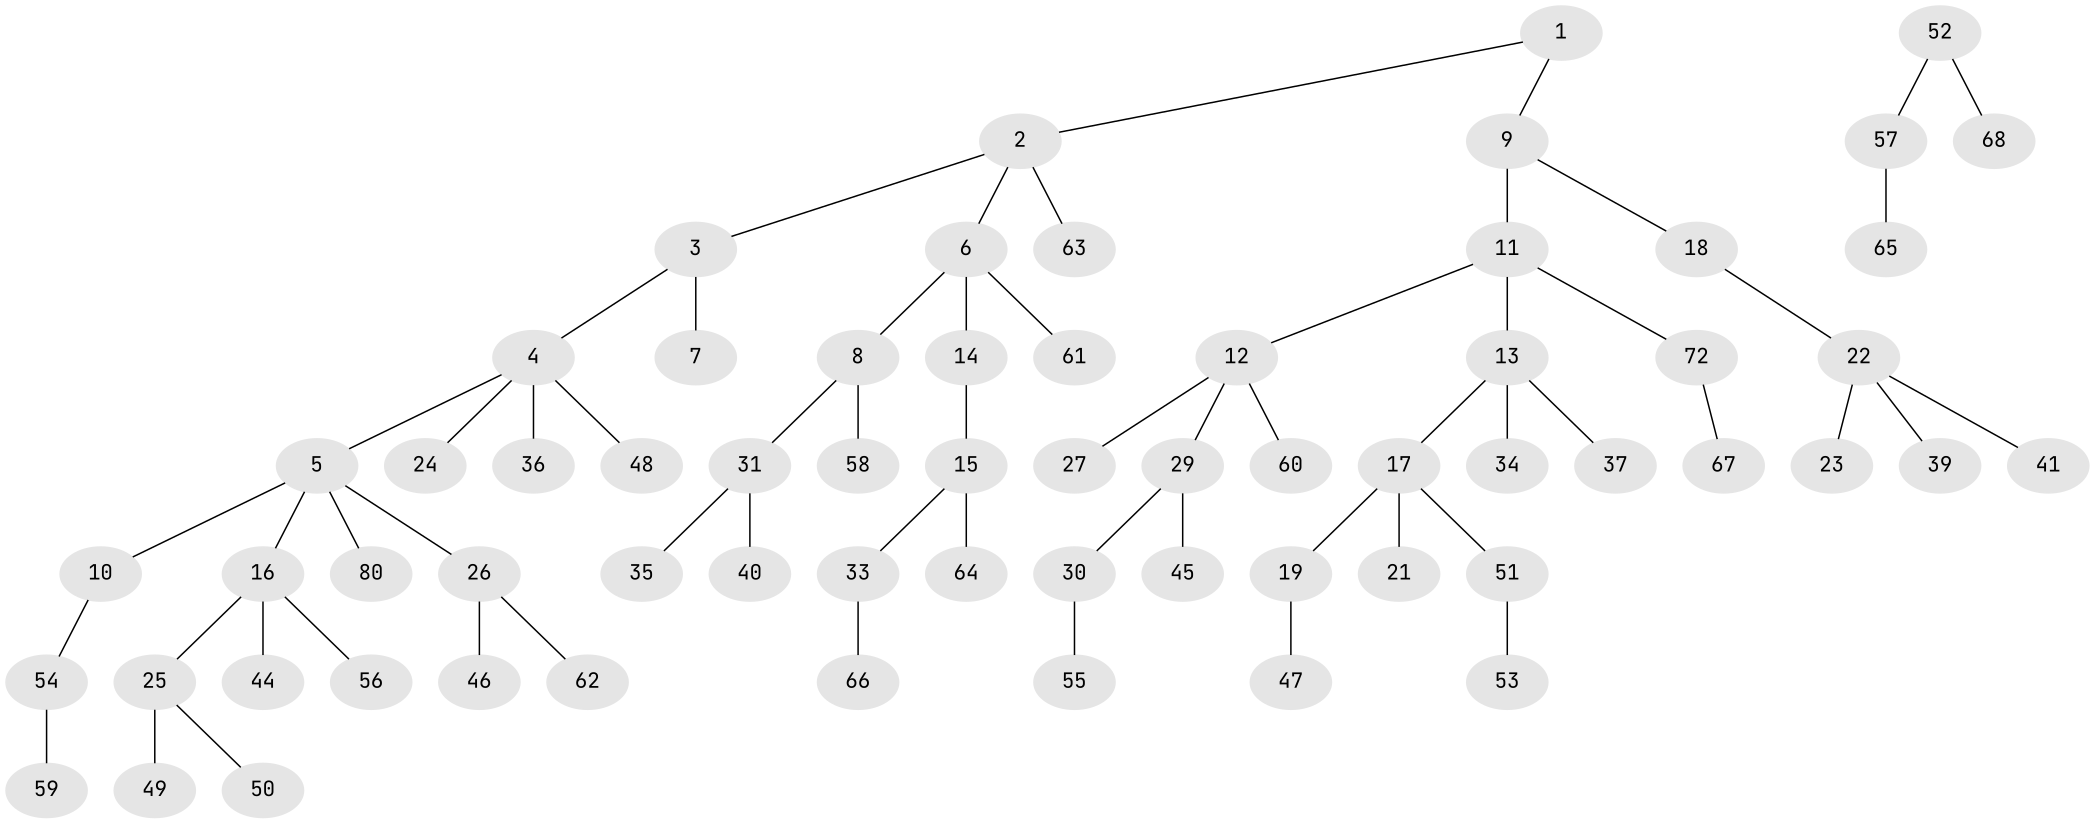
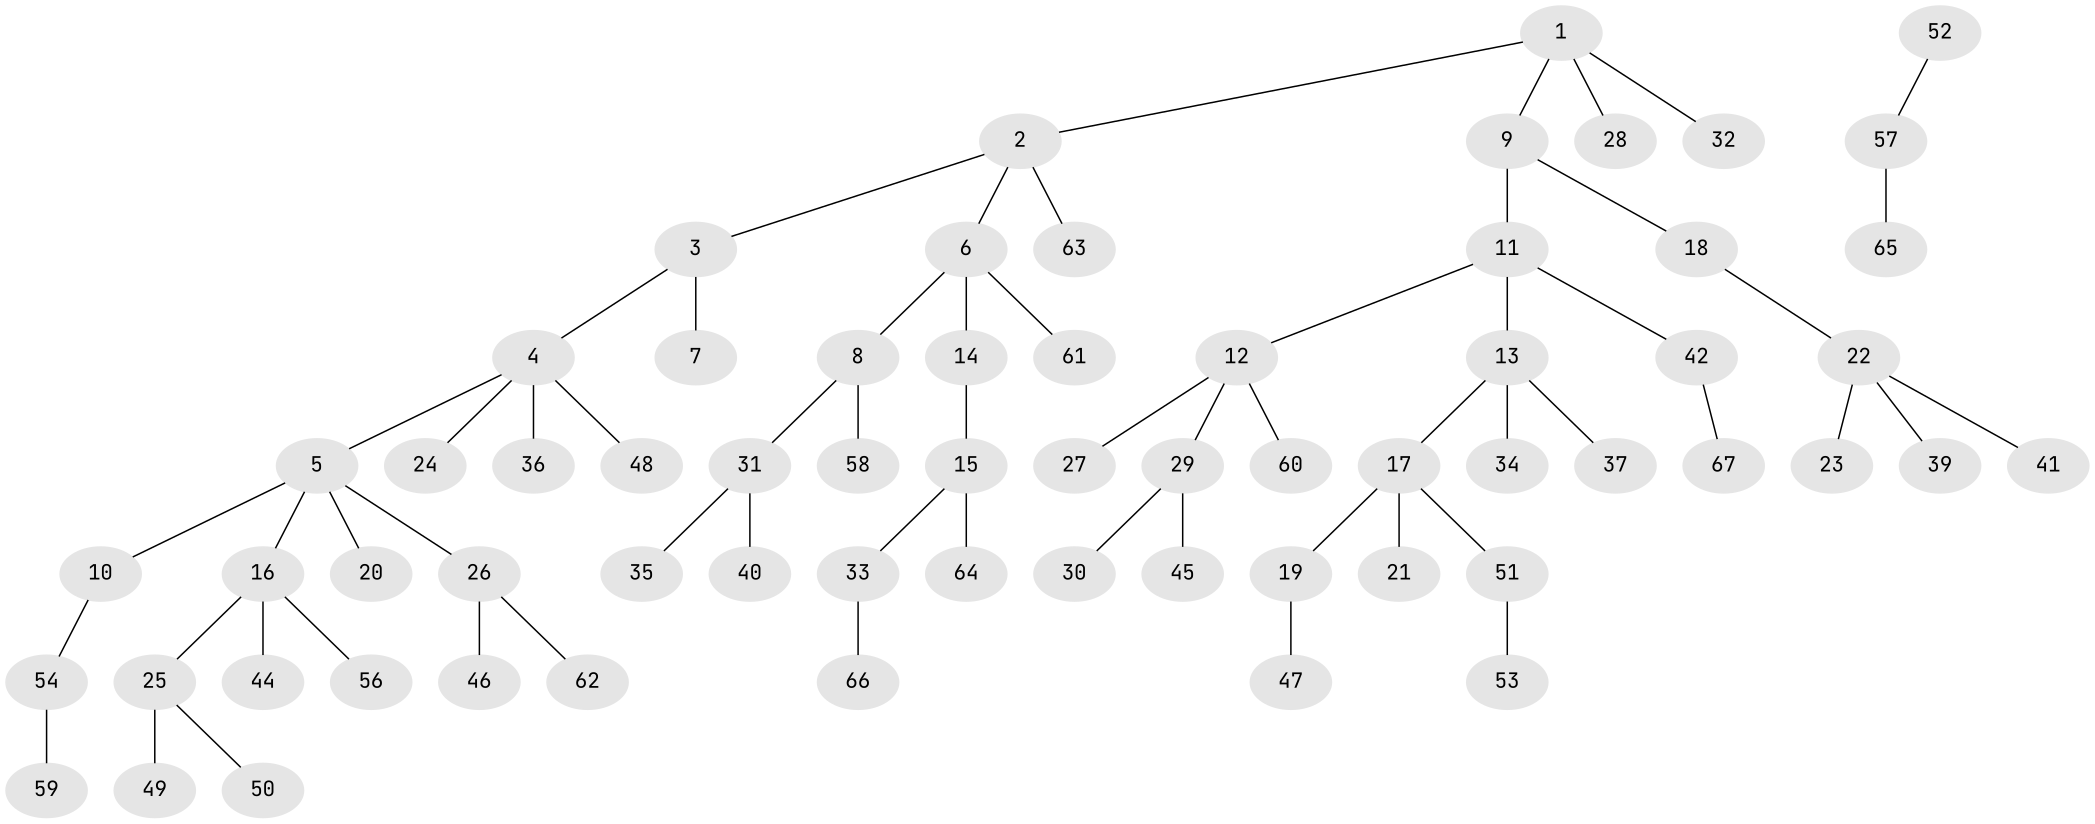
none -> (1615, 141)
none -> (1724, 141)
(1994, 141) -> none
(1697, 358) -> (1697, 358)
(371, 574) -> (371, 574)
(1074, 682) -> none
